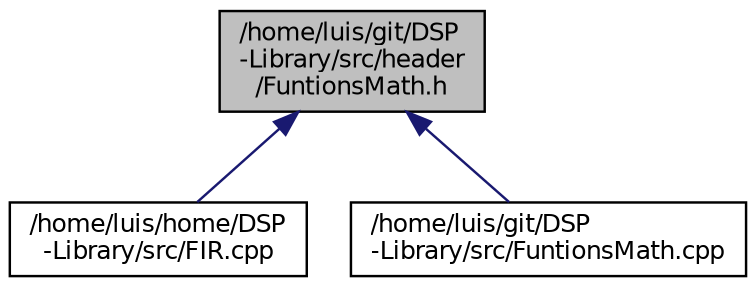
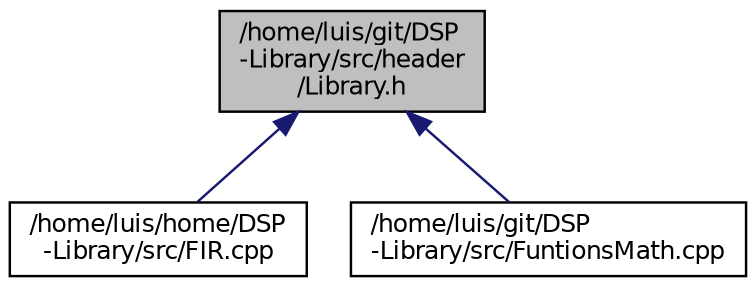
(352, 61) -> (352, 61)
